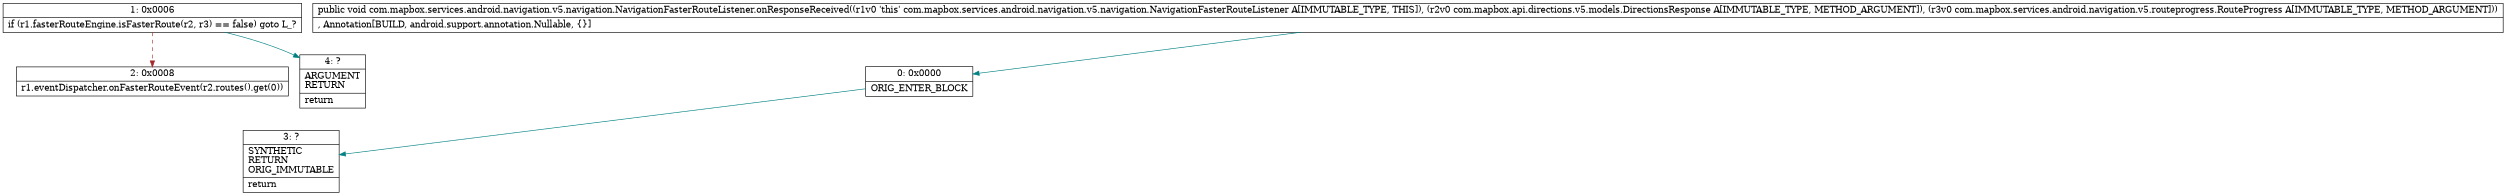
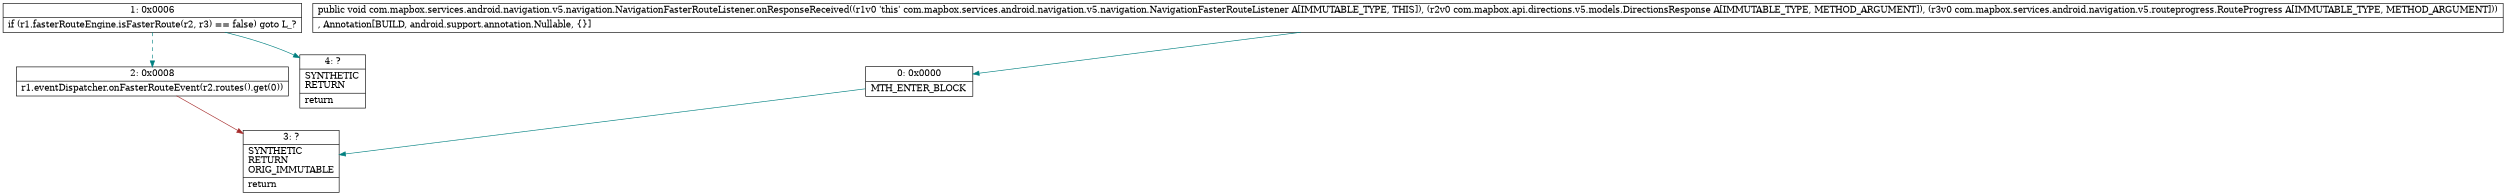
(152, 47) -> (152, 47)
(333, 76) -> (332, 76)
(919, 89) -> (918, 89)
none -> (207, 113)
